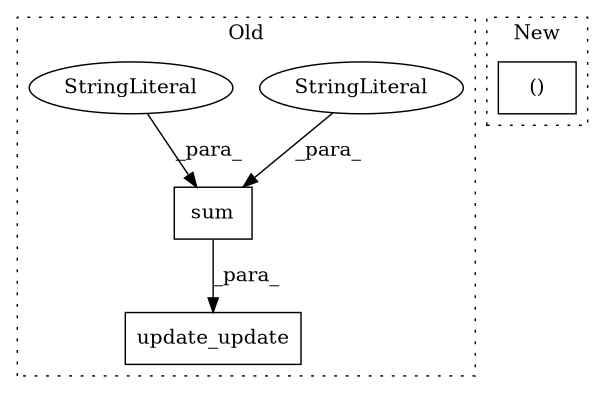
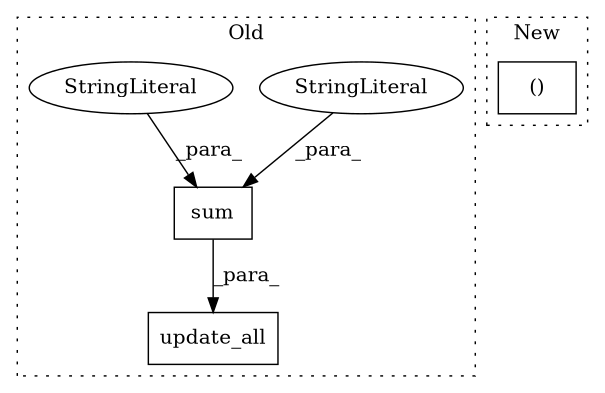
(213, 338) -> (213, 338)
